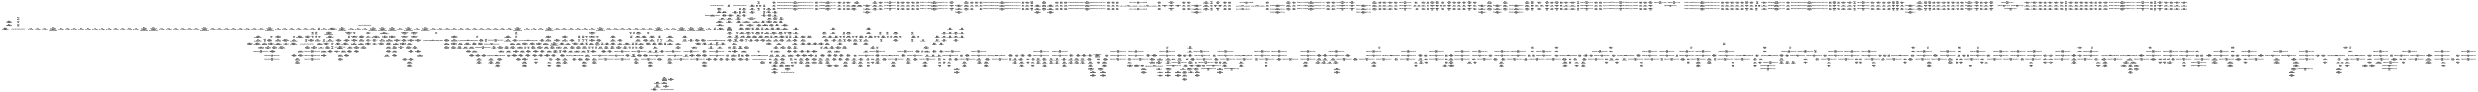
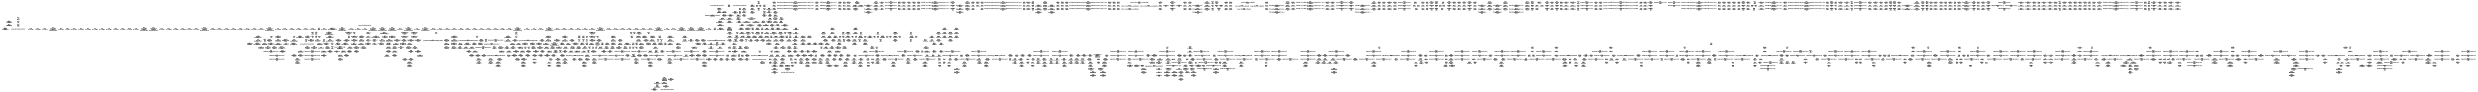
(1910, 12) -> none
